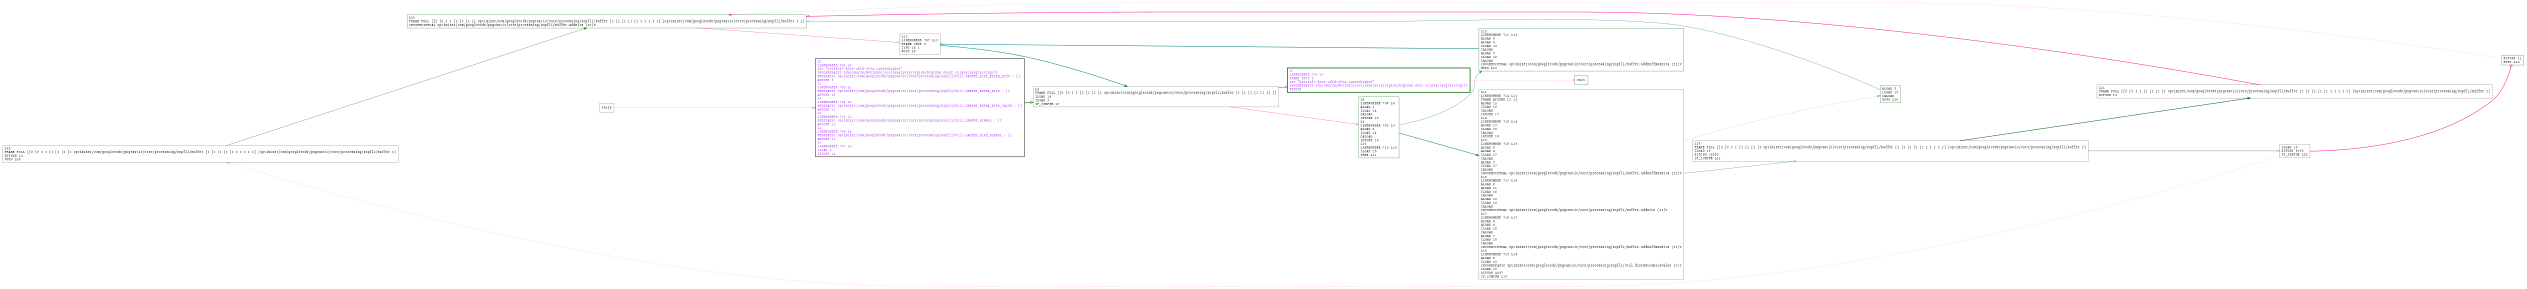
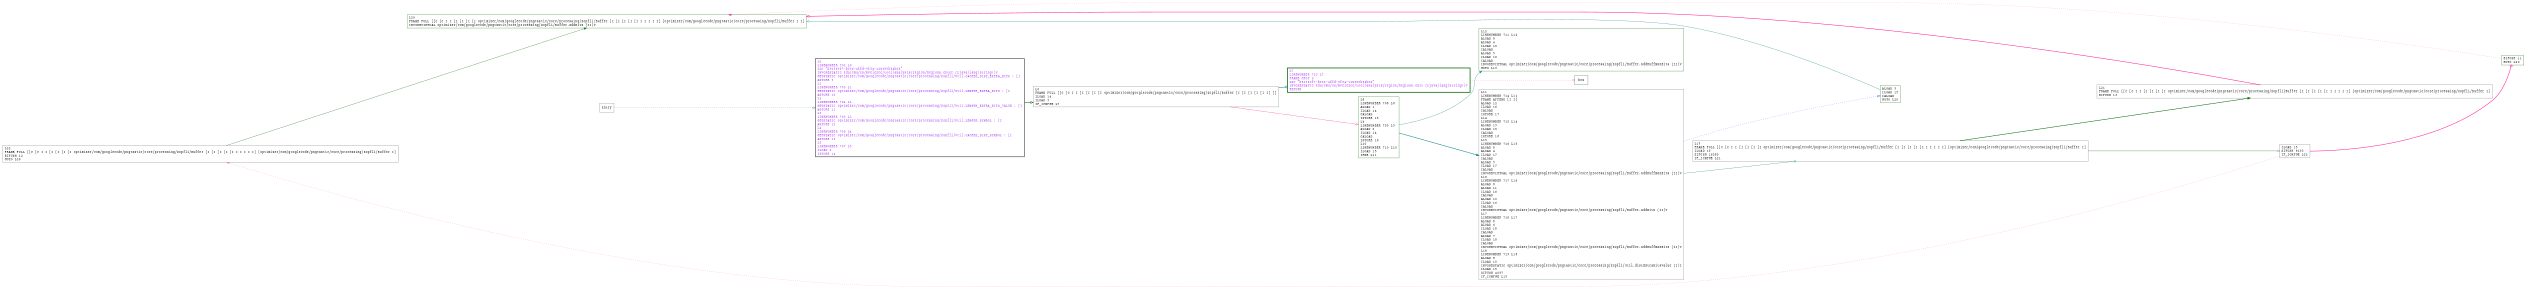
(920, 44) -> none
(1581, 80) -> (1581, 80)
